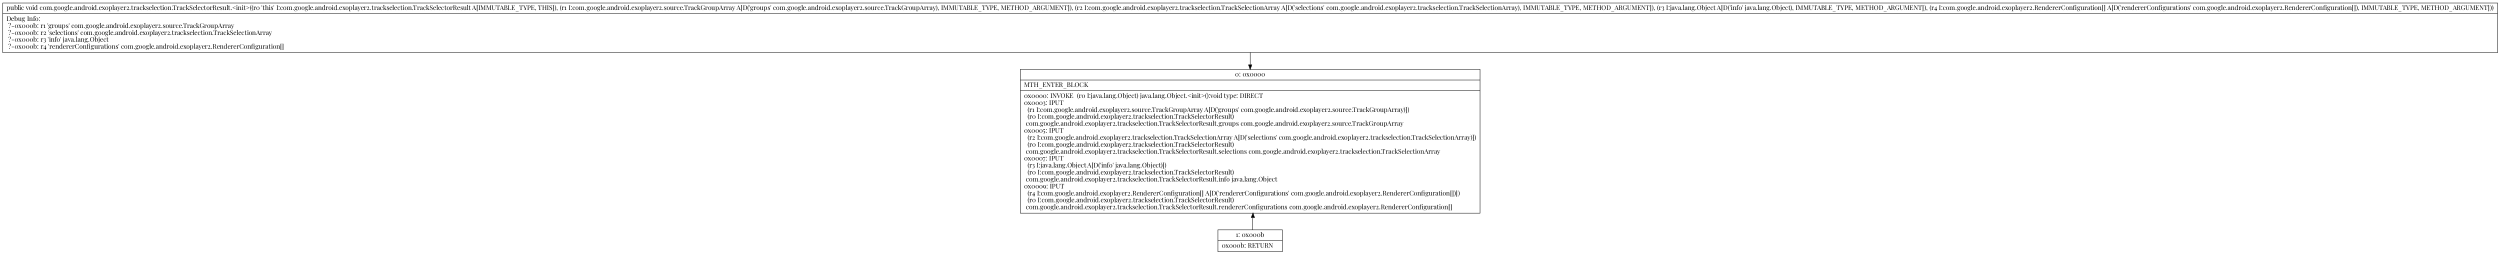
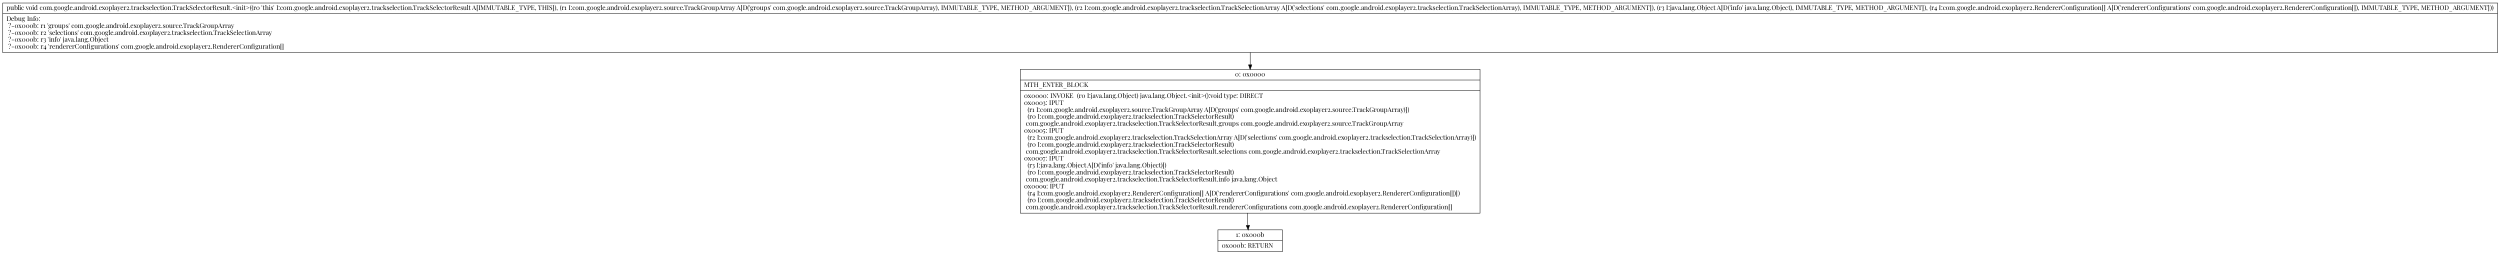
(1253, 224) -> (1248, 219)
